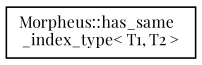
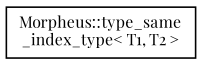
(101, 33) -> (101, 33)
